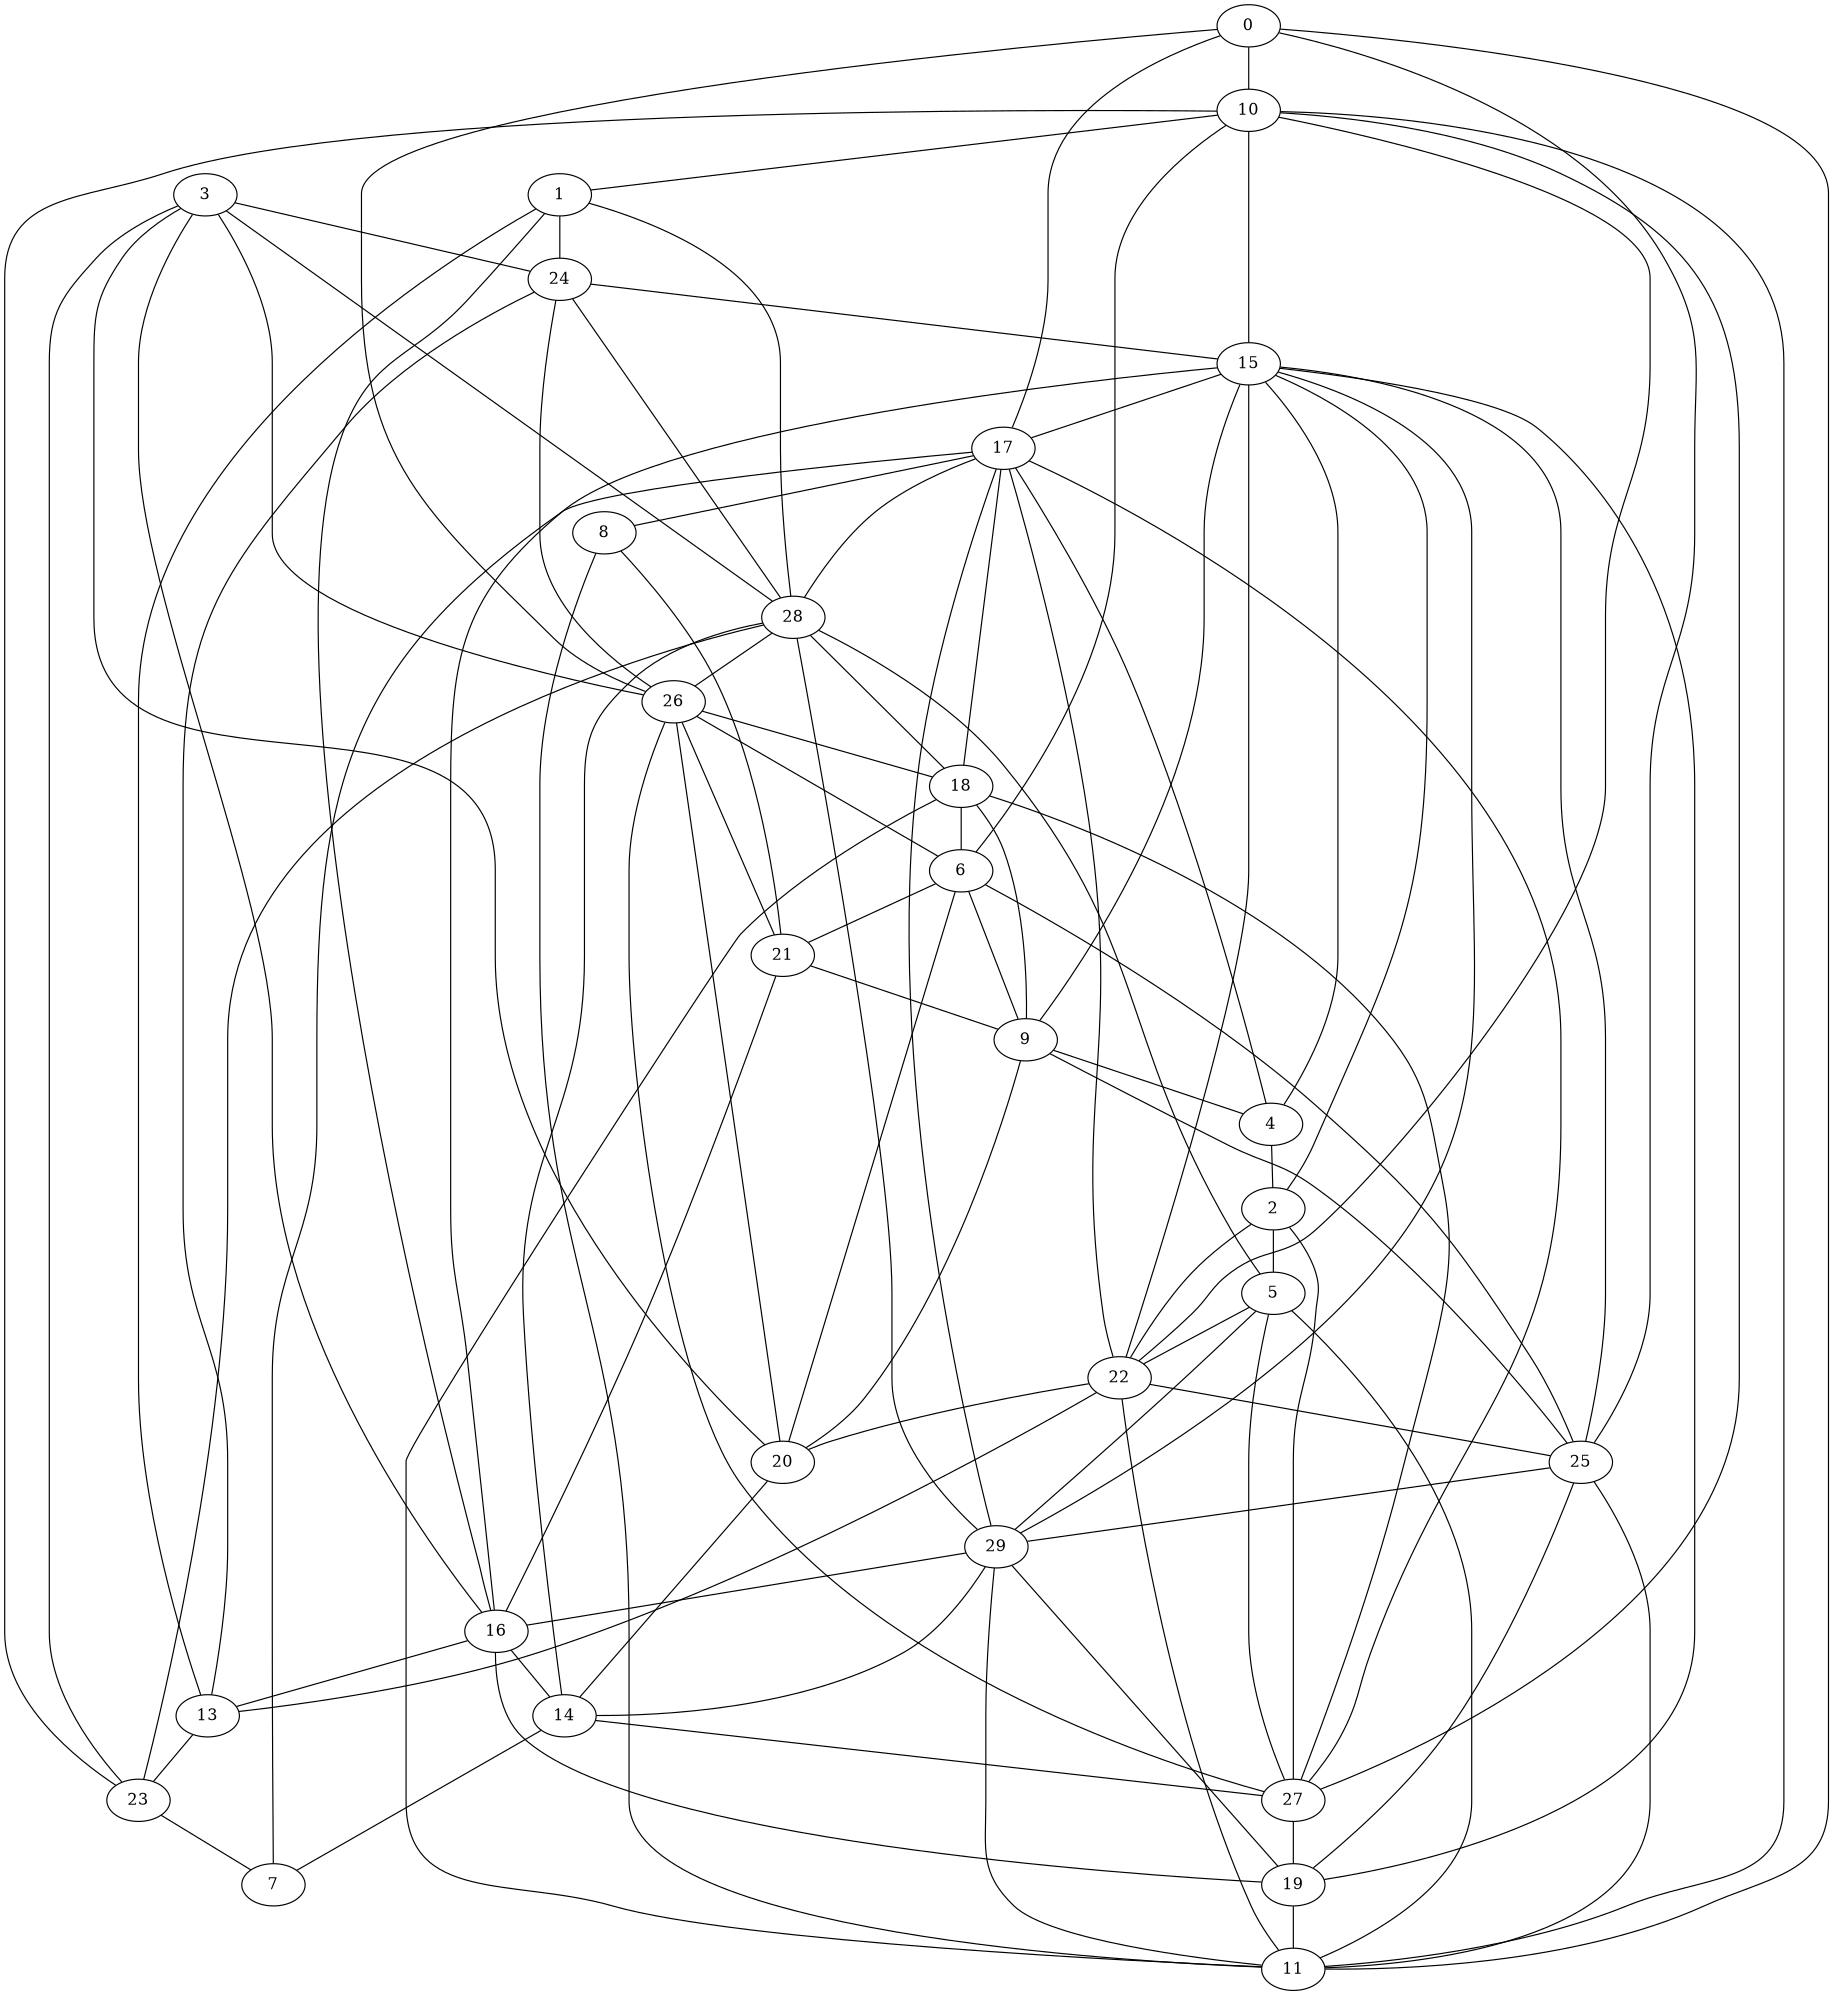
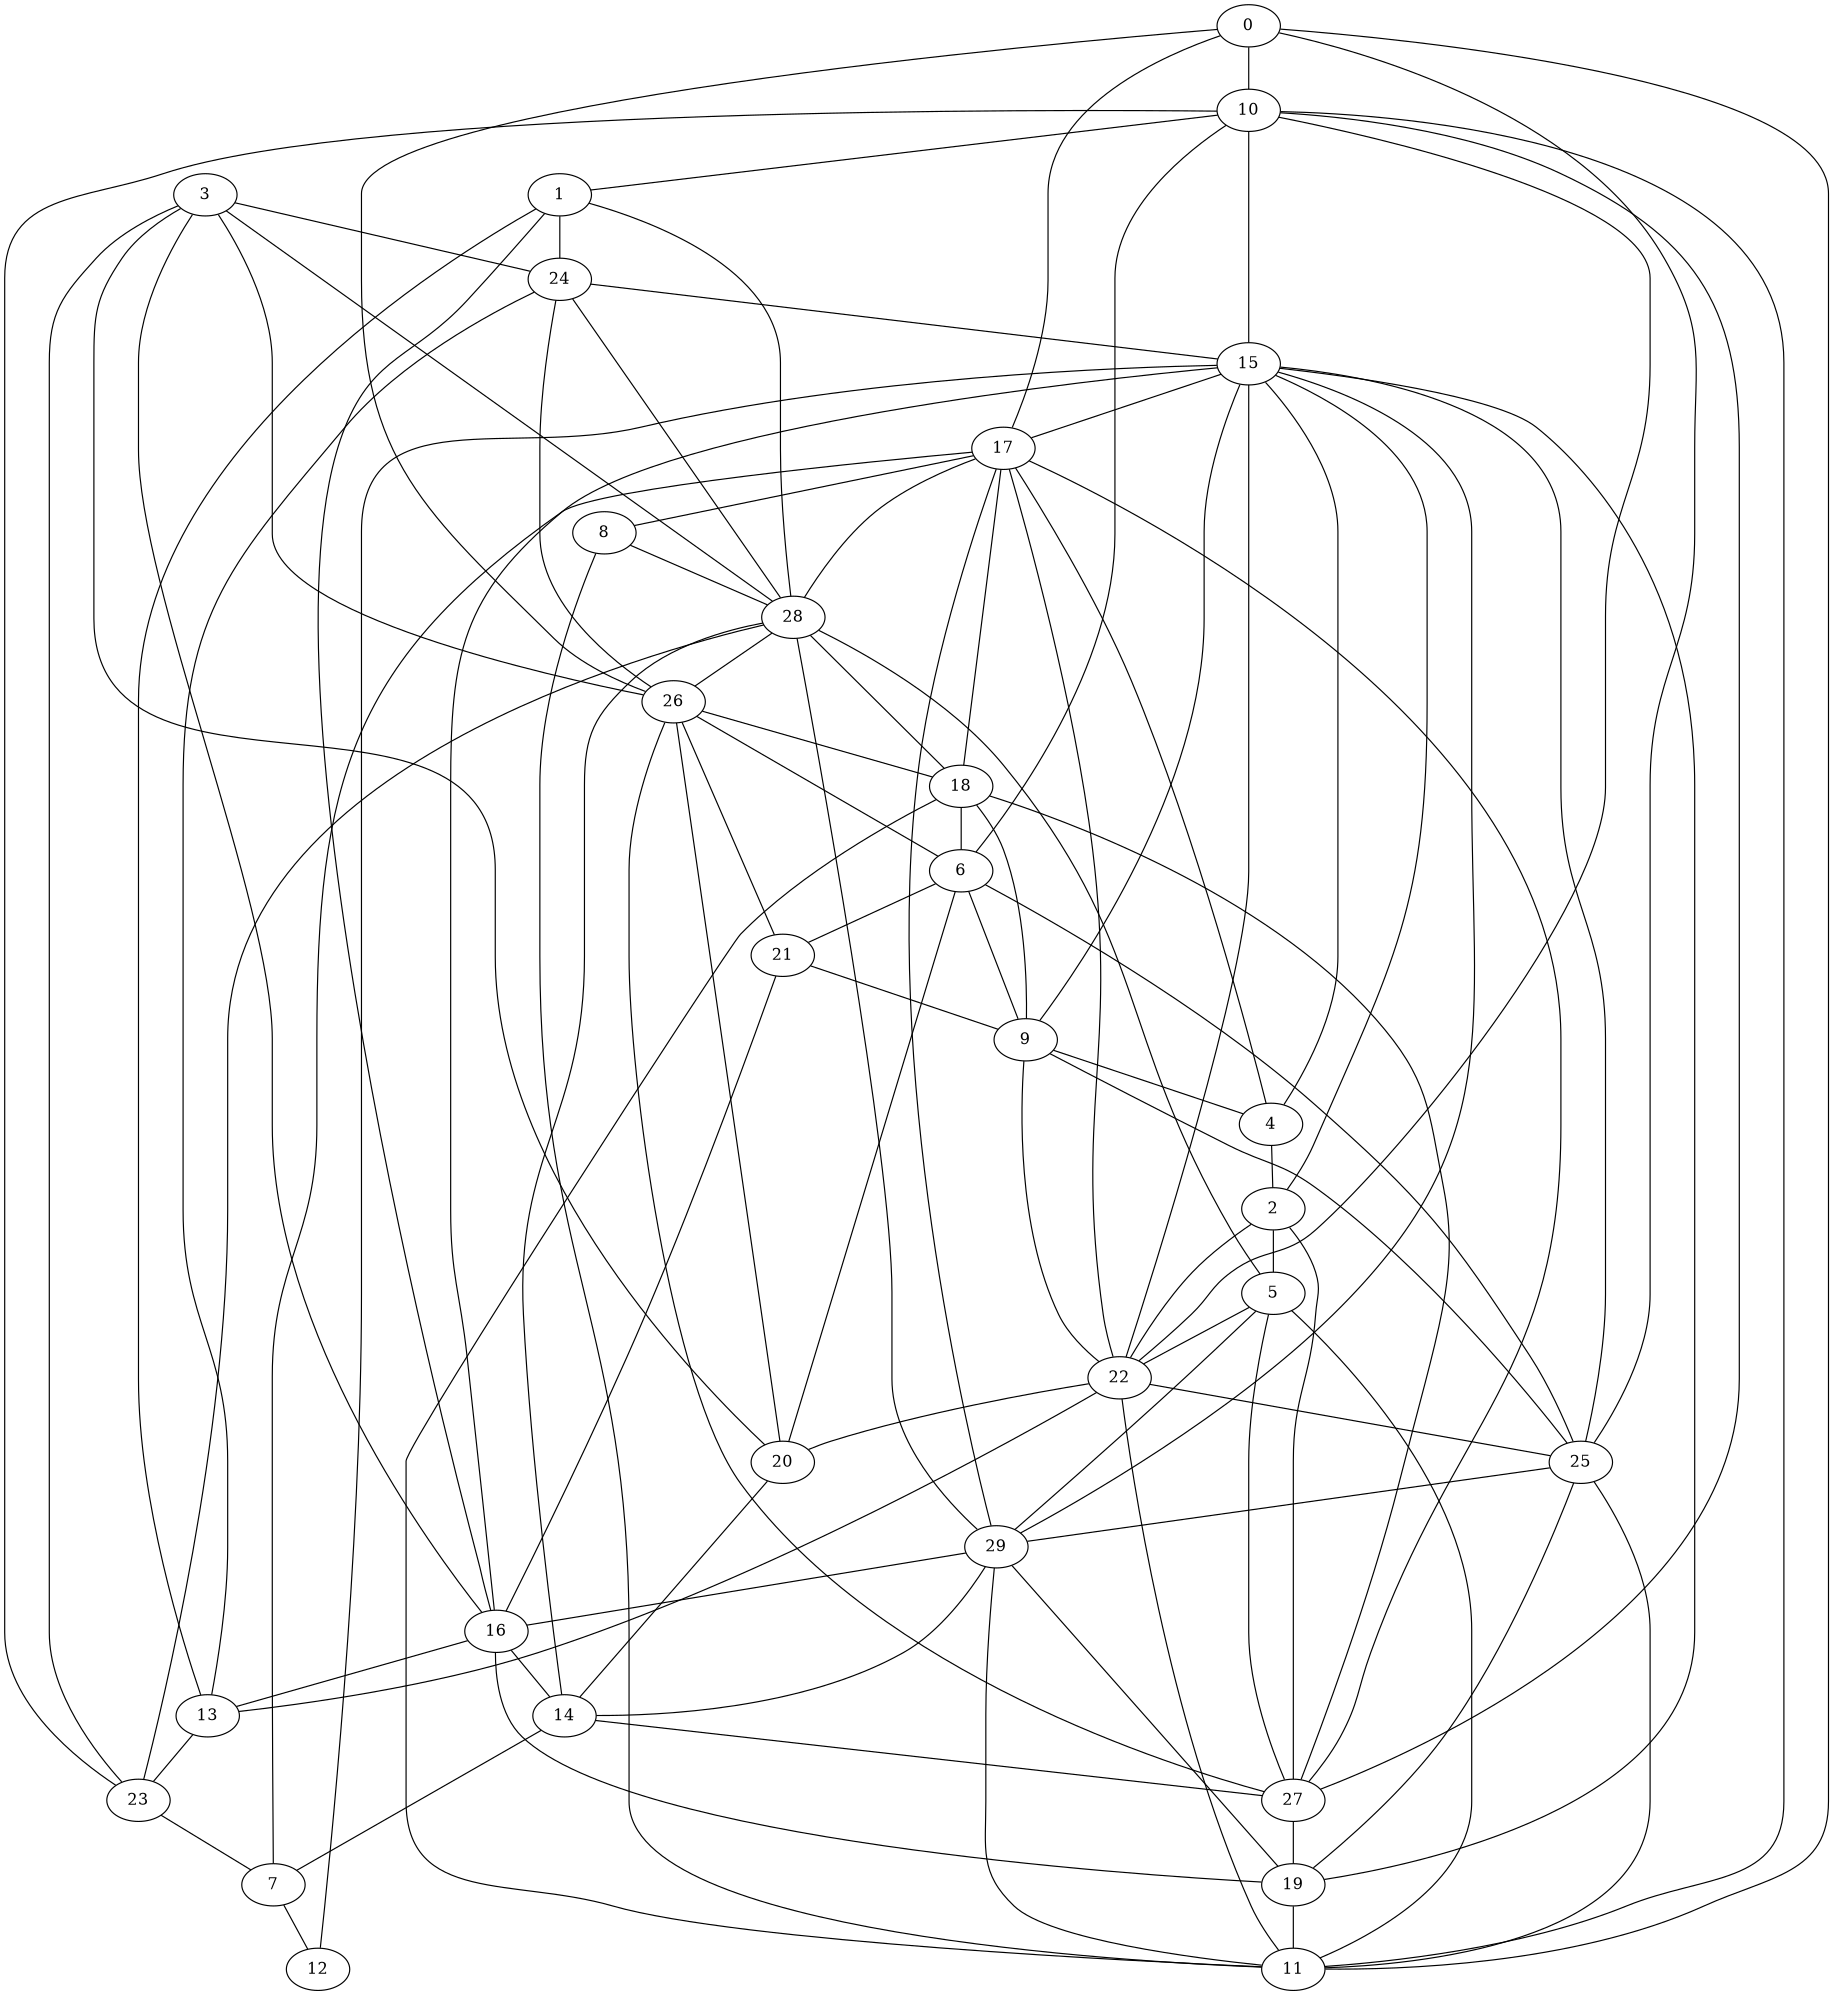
(728, 708) -> (699, 575)
(946, 1262) -> (1031, 1221)
none -> (318, 1969)
